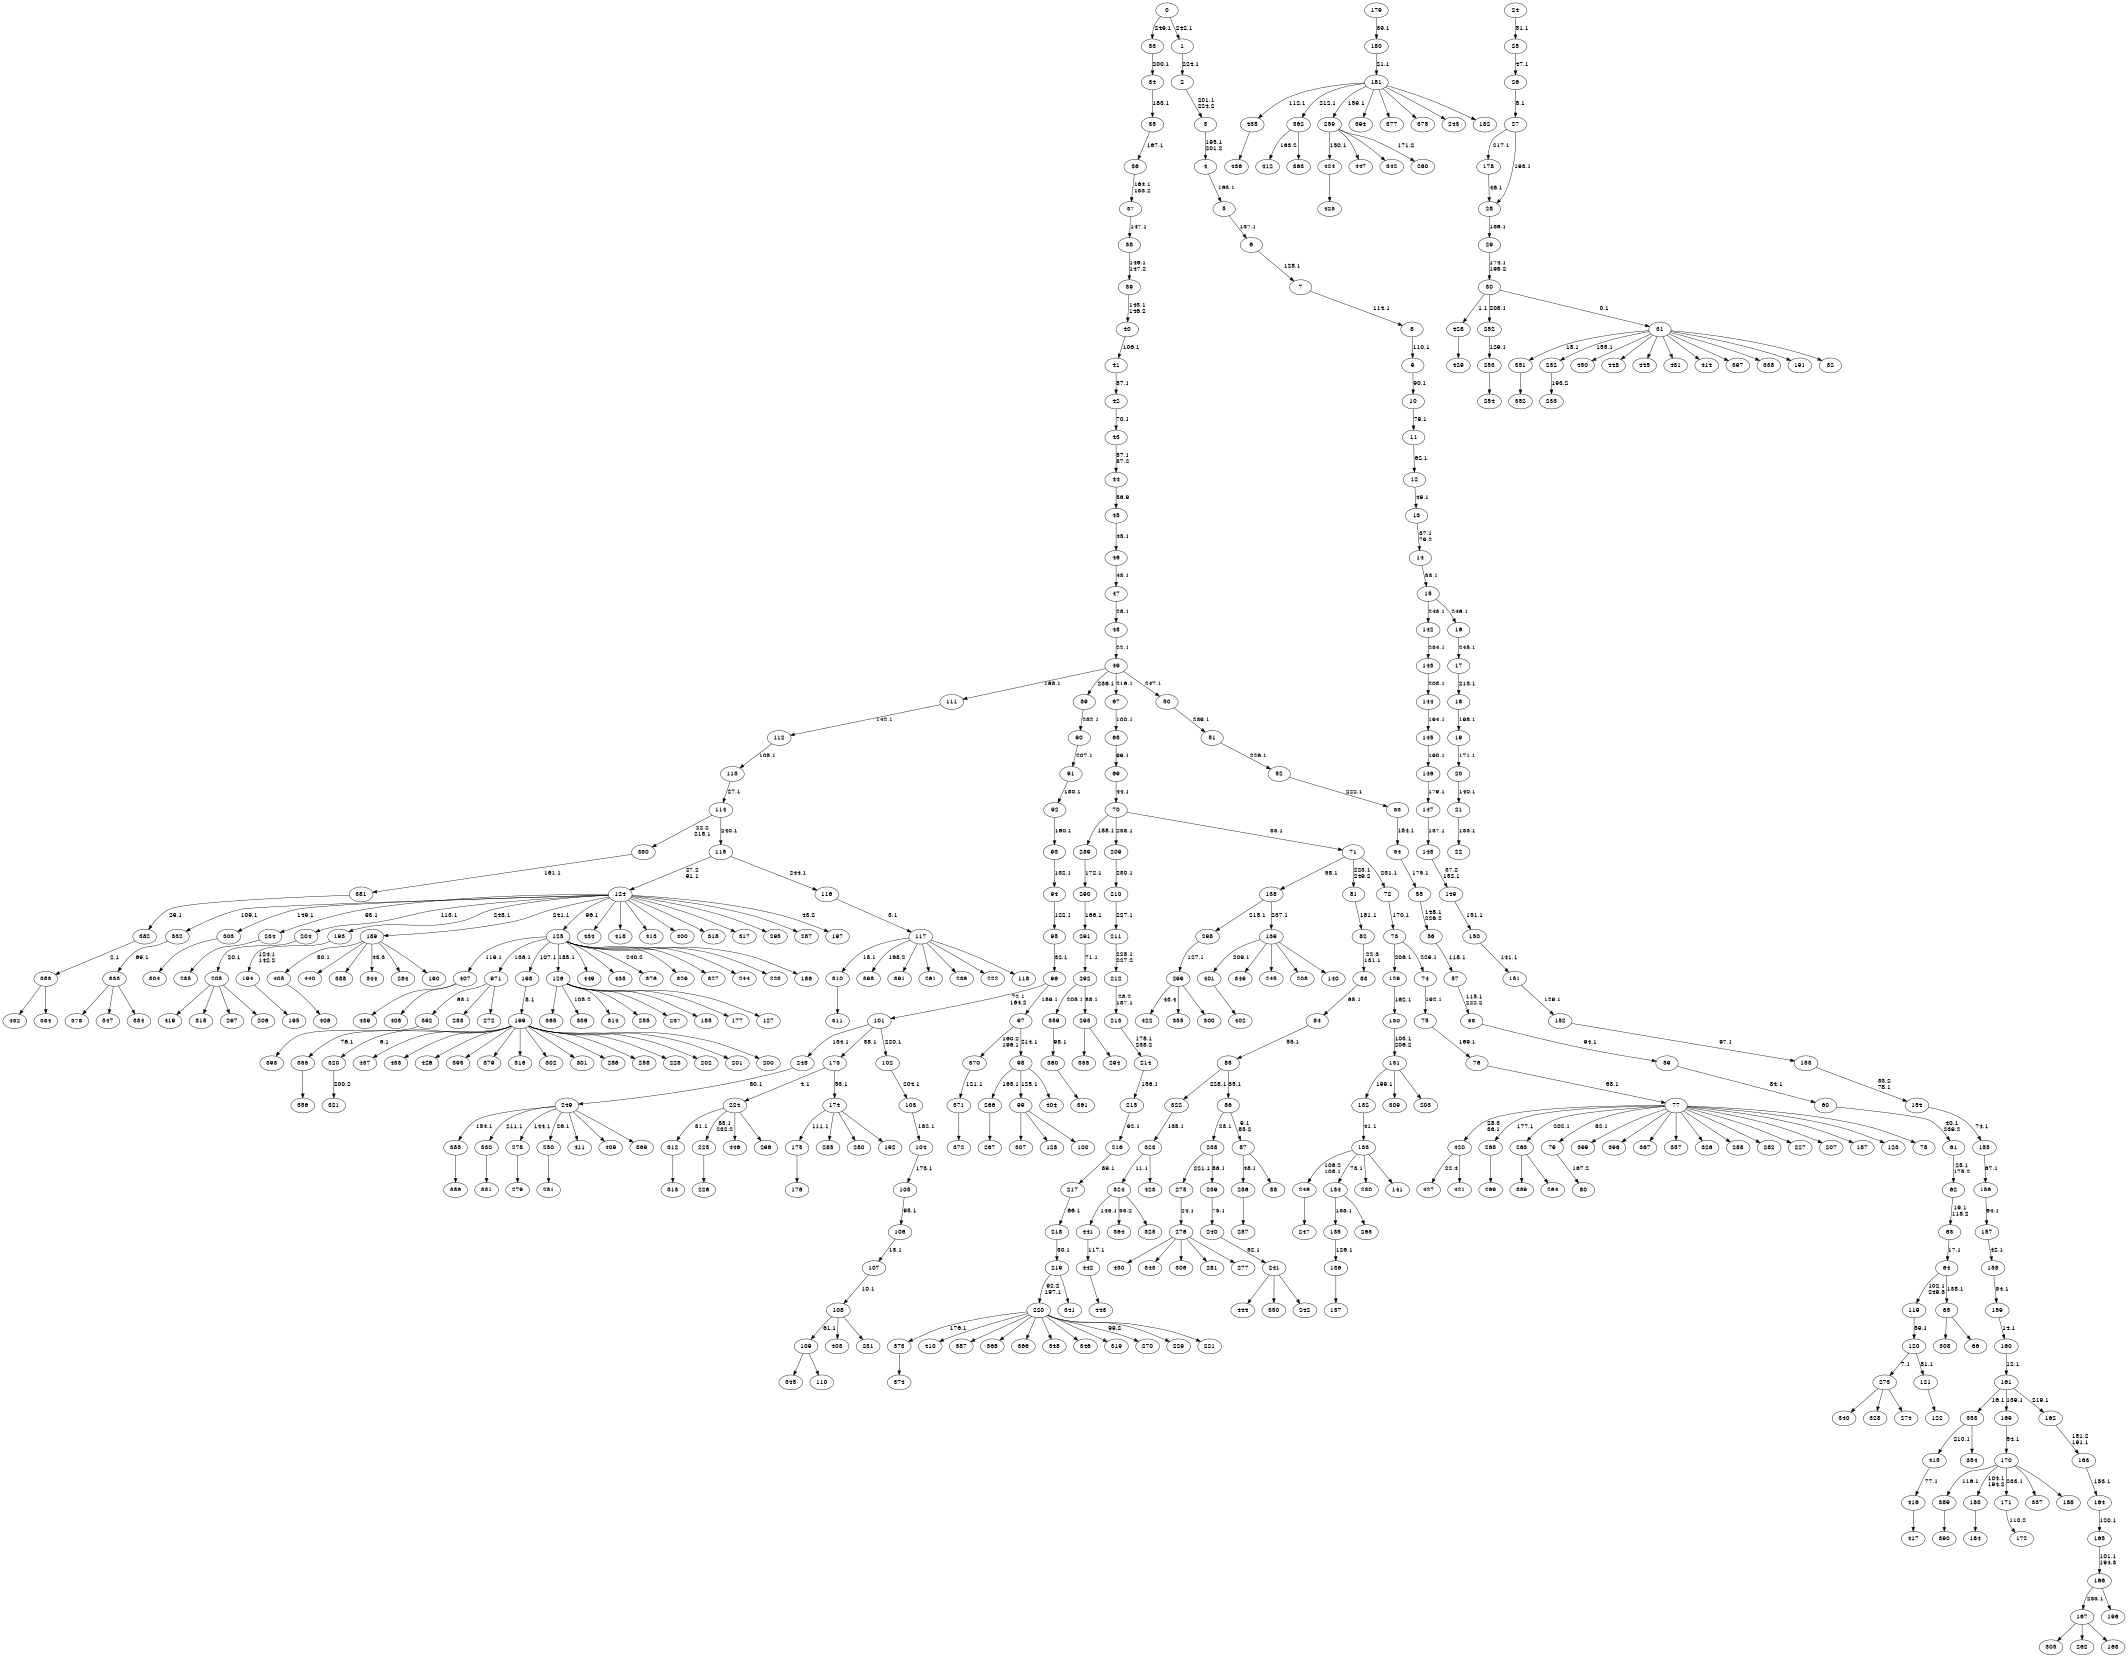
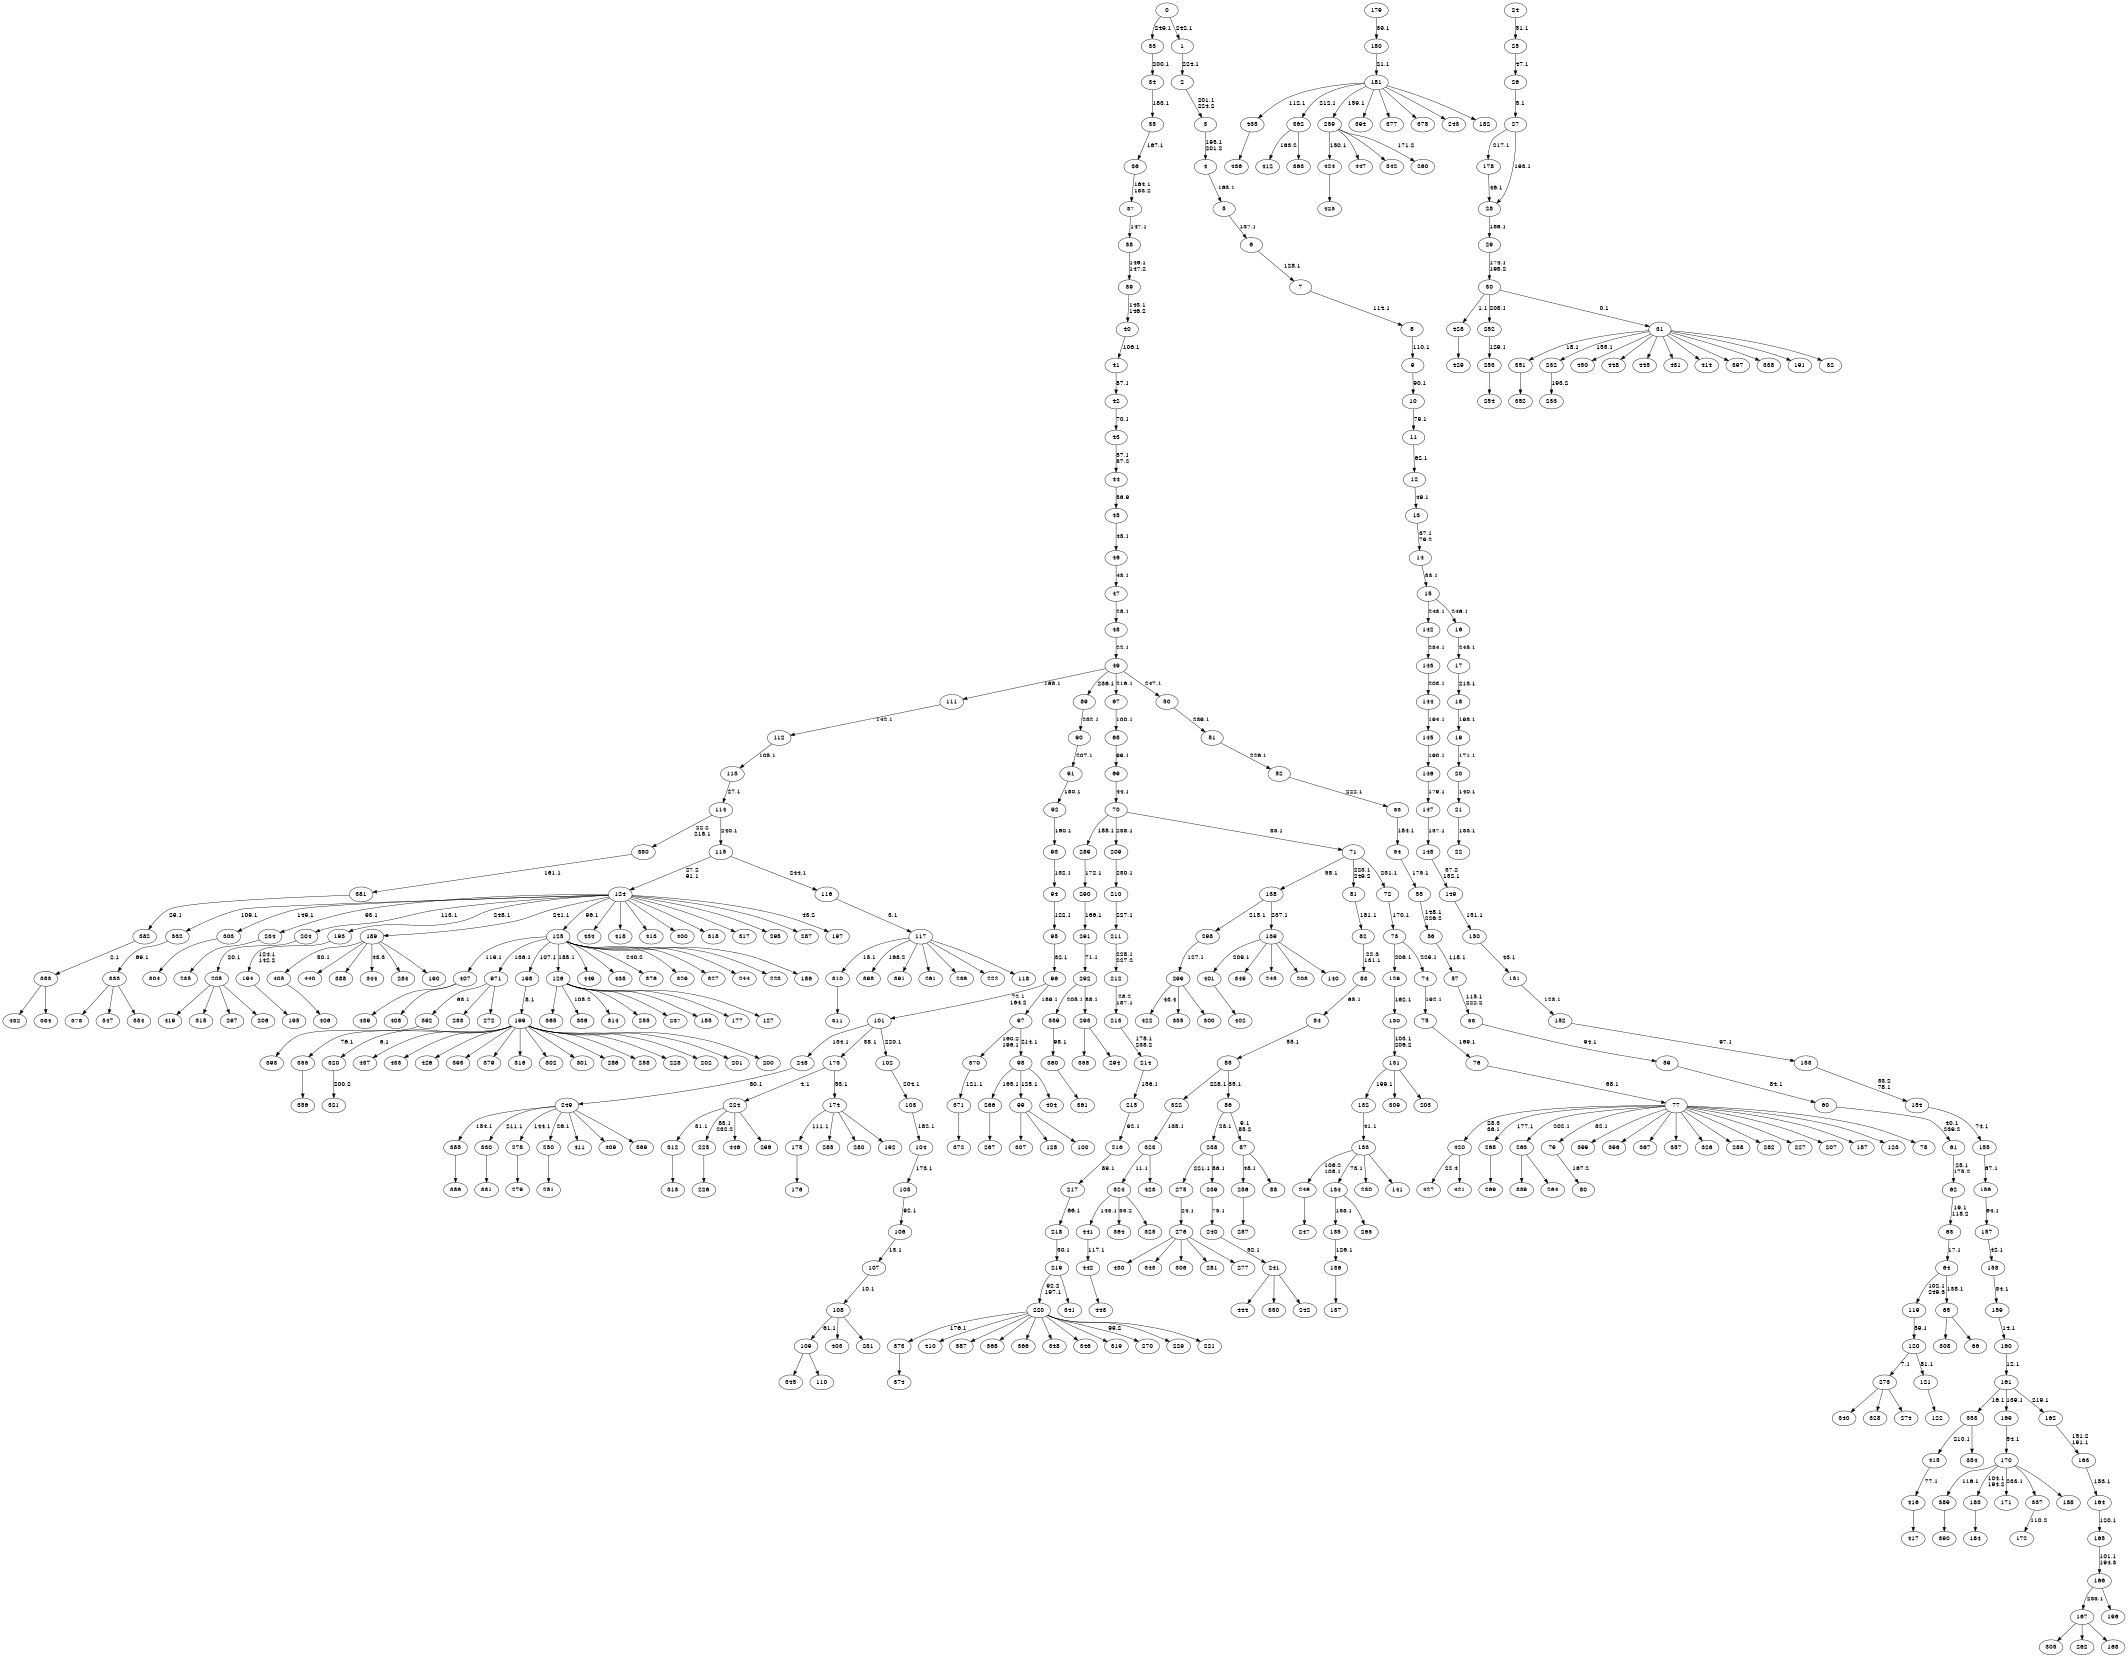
(1509, 958) -> (1509, 958)
(1553, 1000) -> (1553, 1000)
(910, 1211) -> (910, 1211)
(2008, 1520) -> (2030, 1519)
